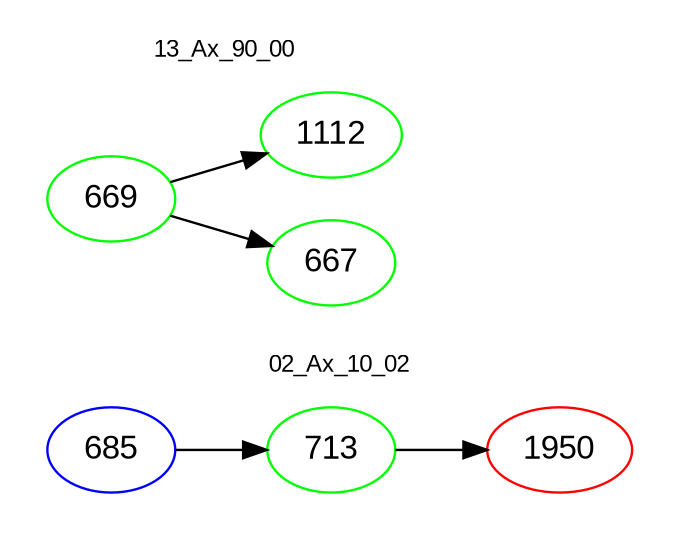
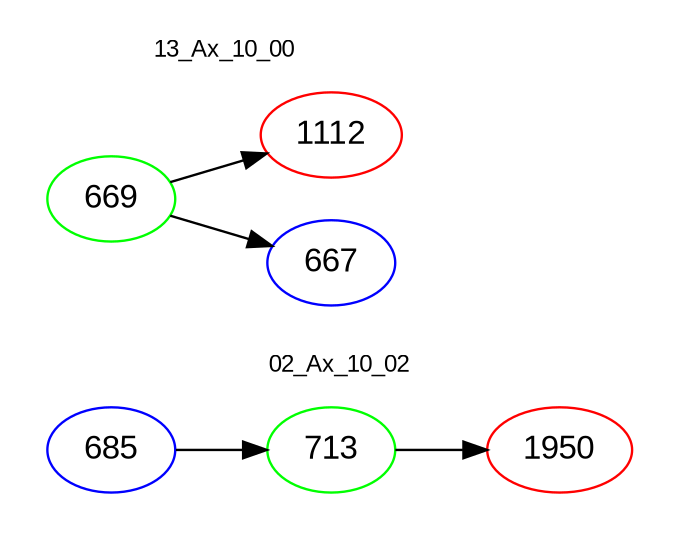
(225, 51) -> (225, 51)
(331, 135) -> (331, 135)
(331, 263) -> (331, 263)
